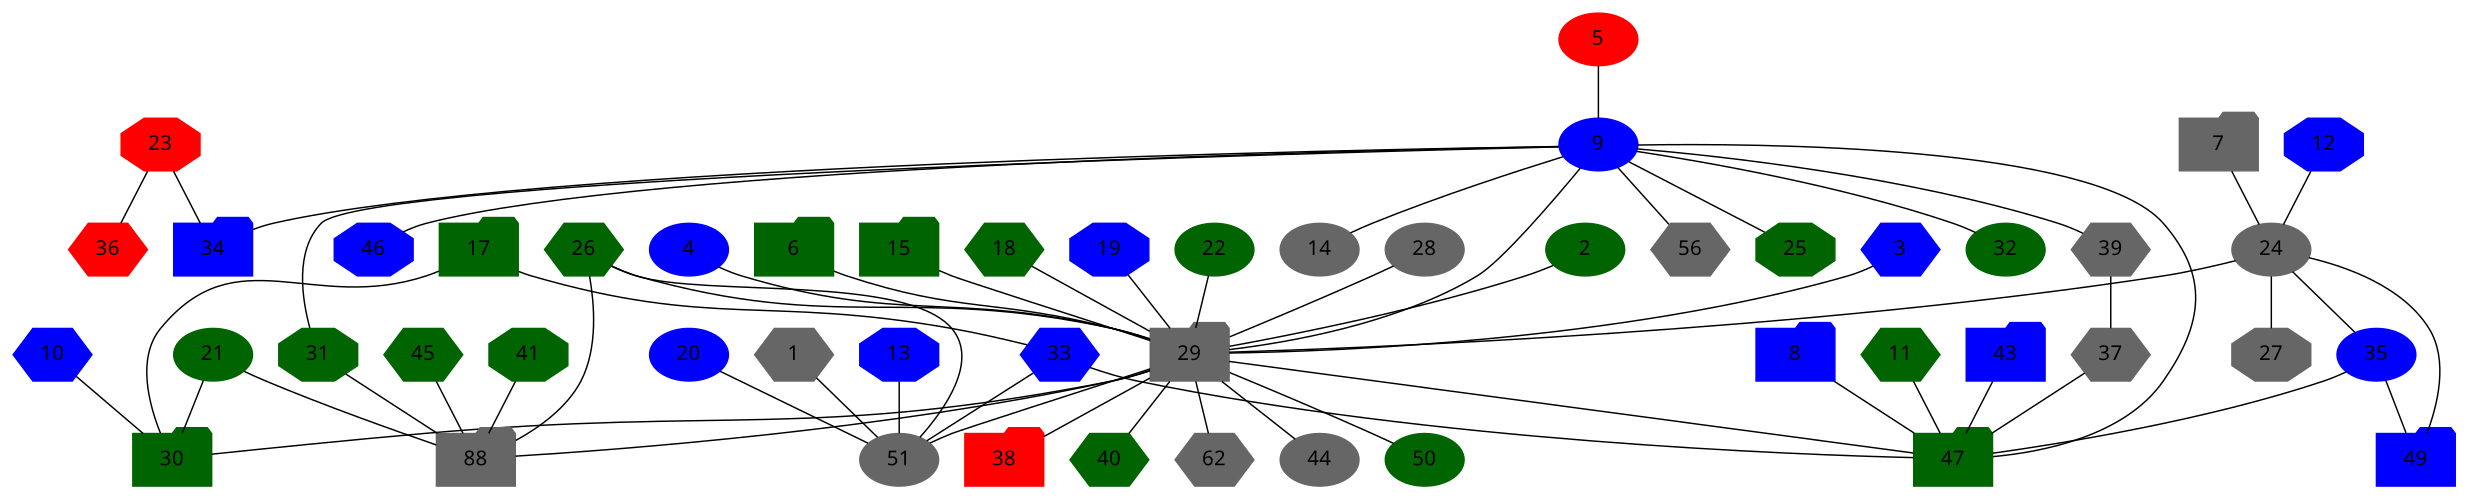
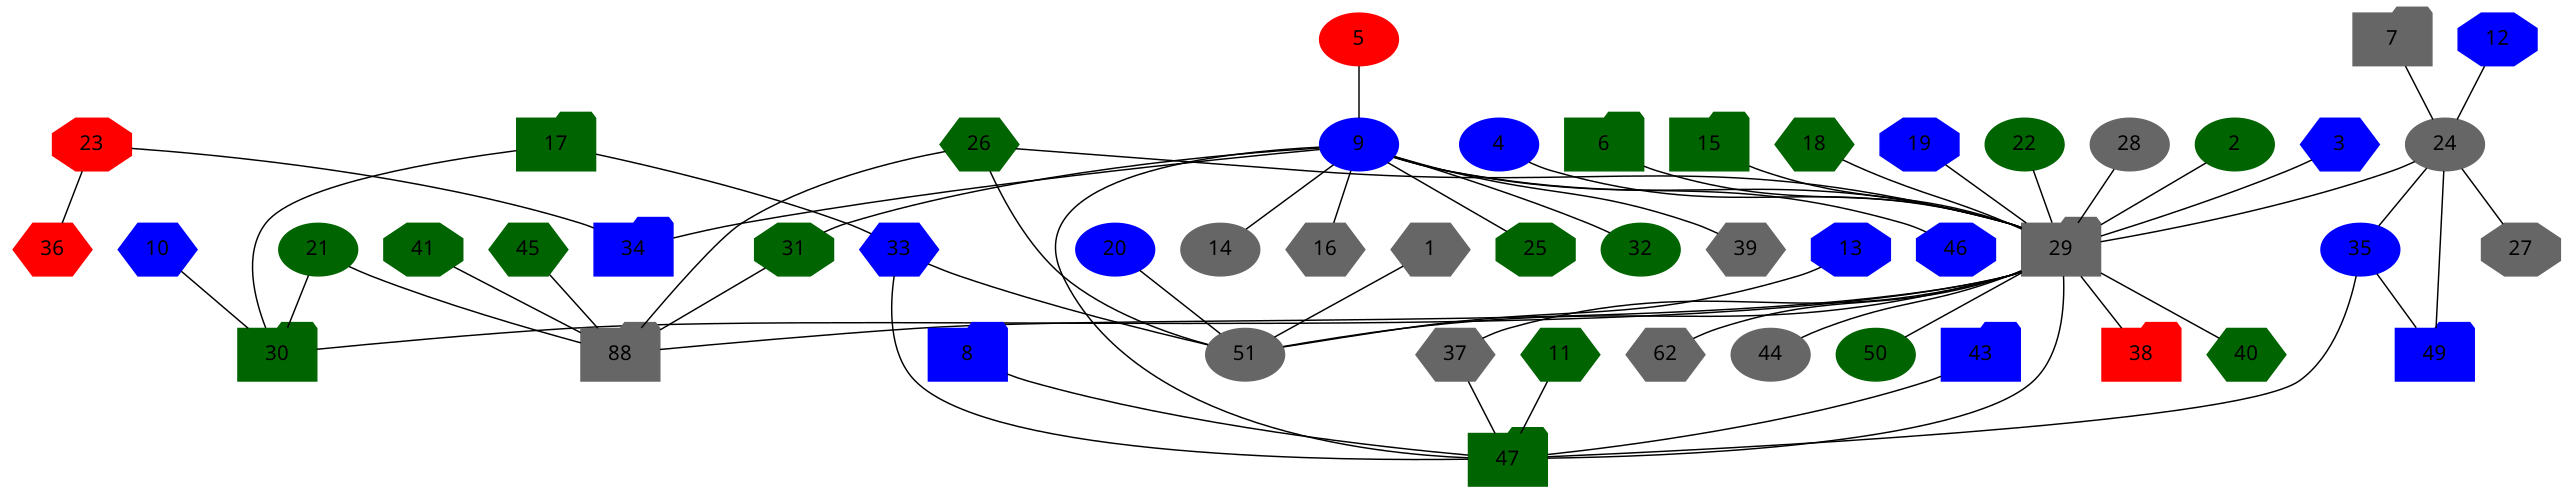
(1690, 250) -> (1325, 250)
(2111, 302) -> (1751, 302)
